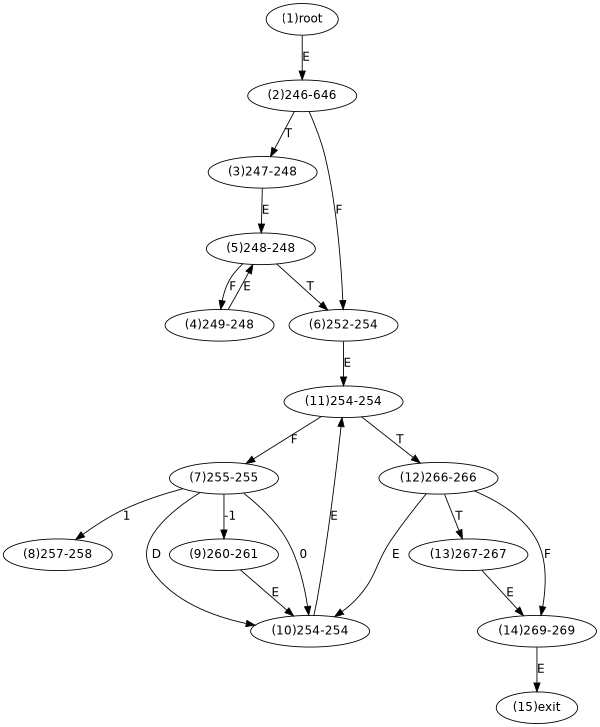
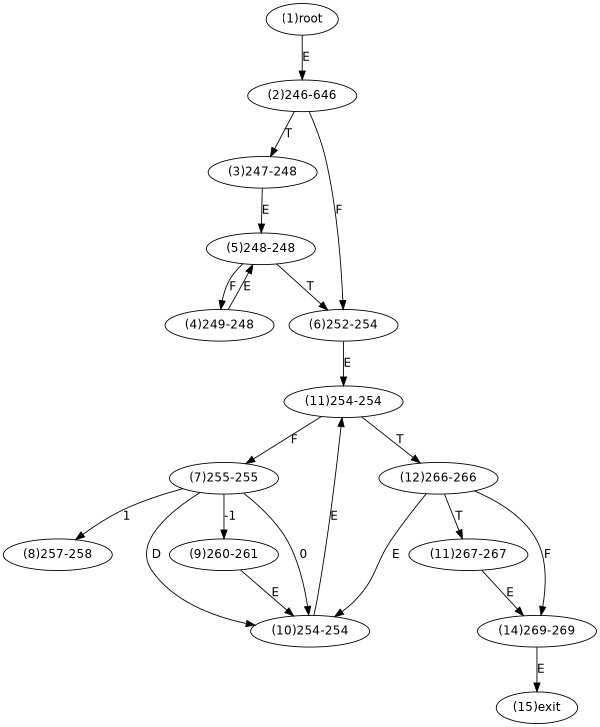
(468, 555) -> (468, 555)
